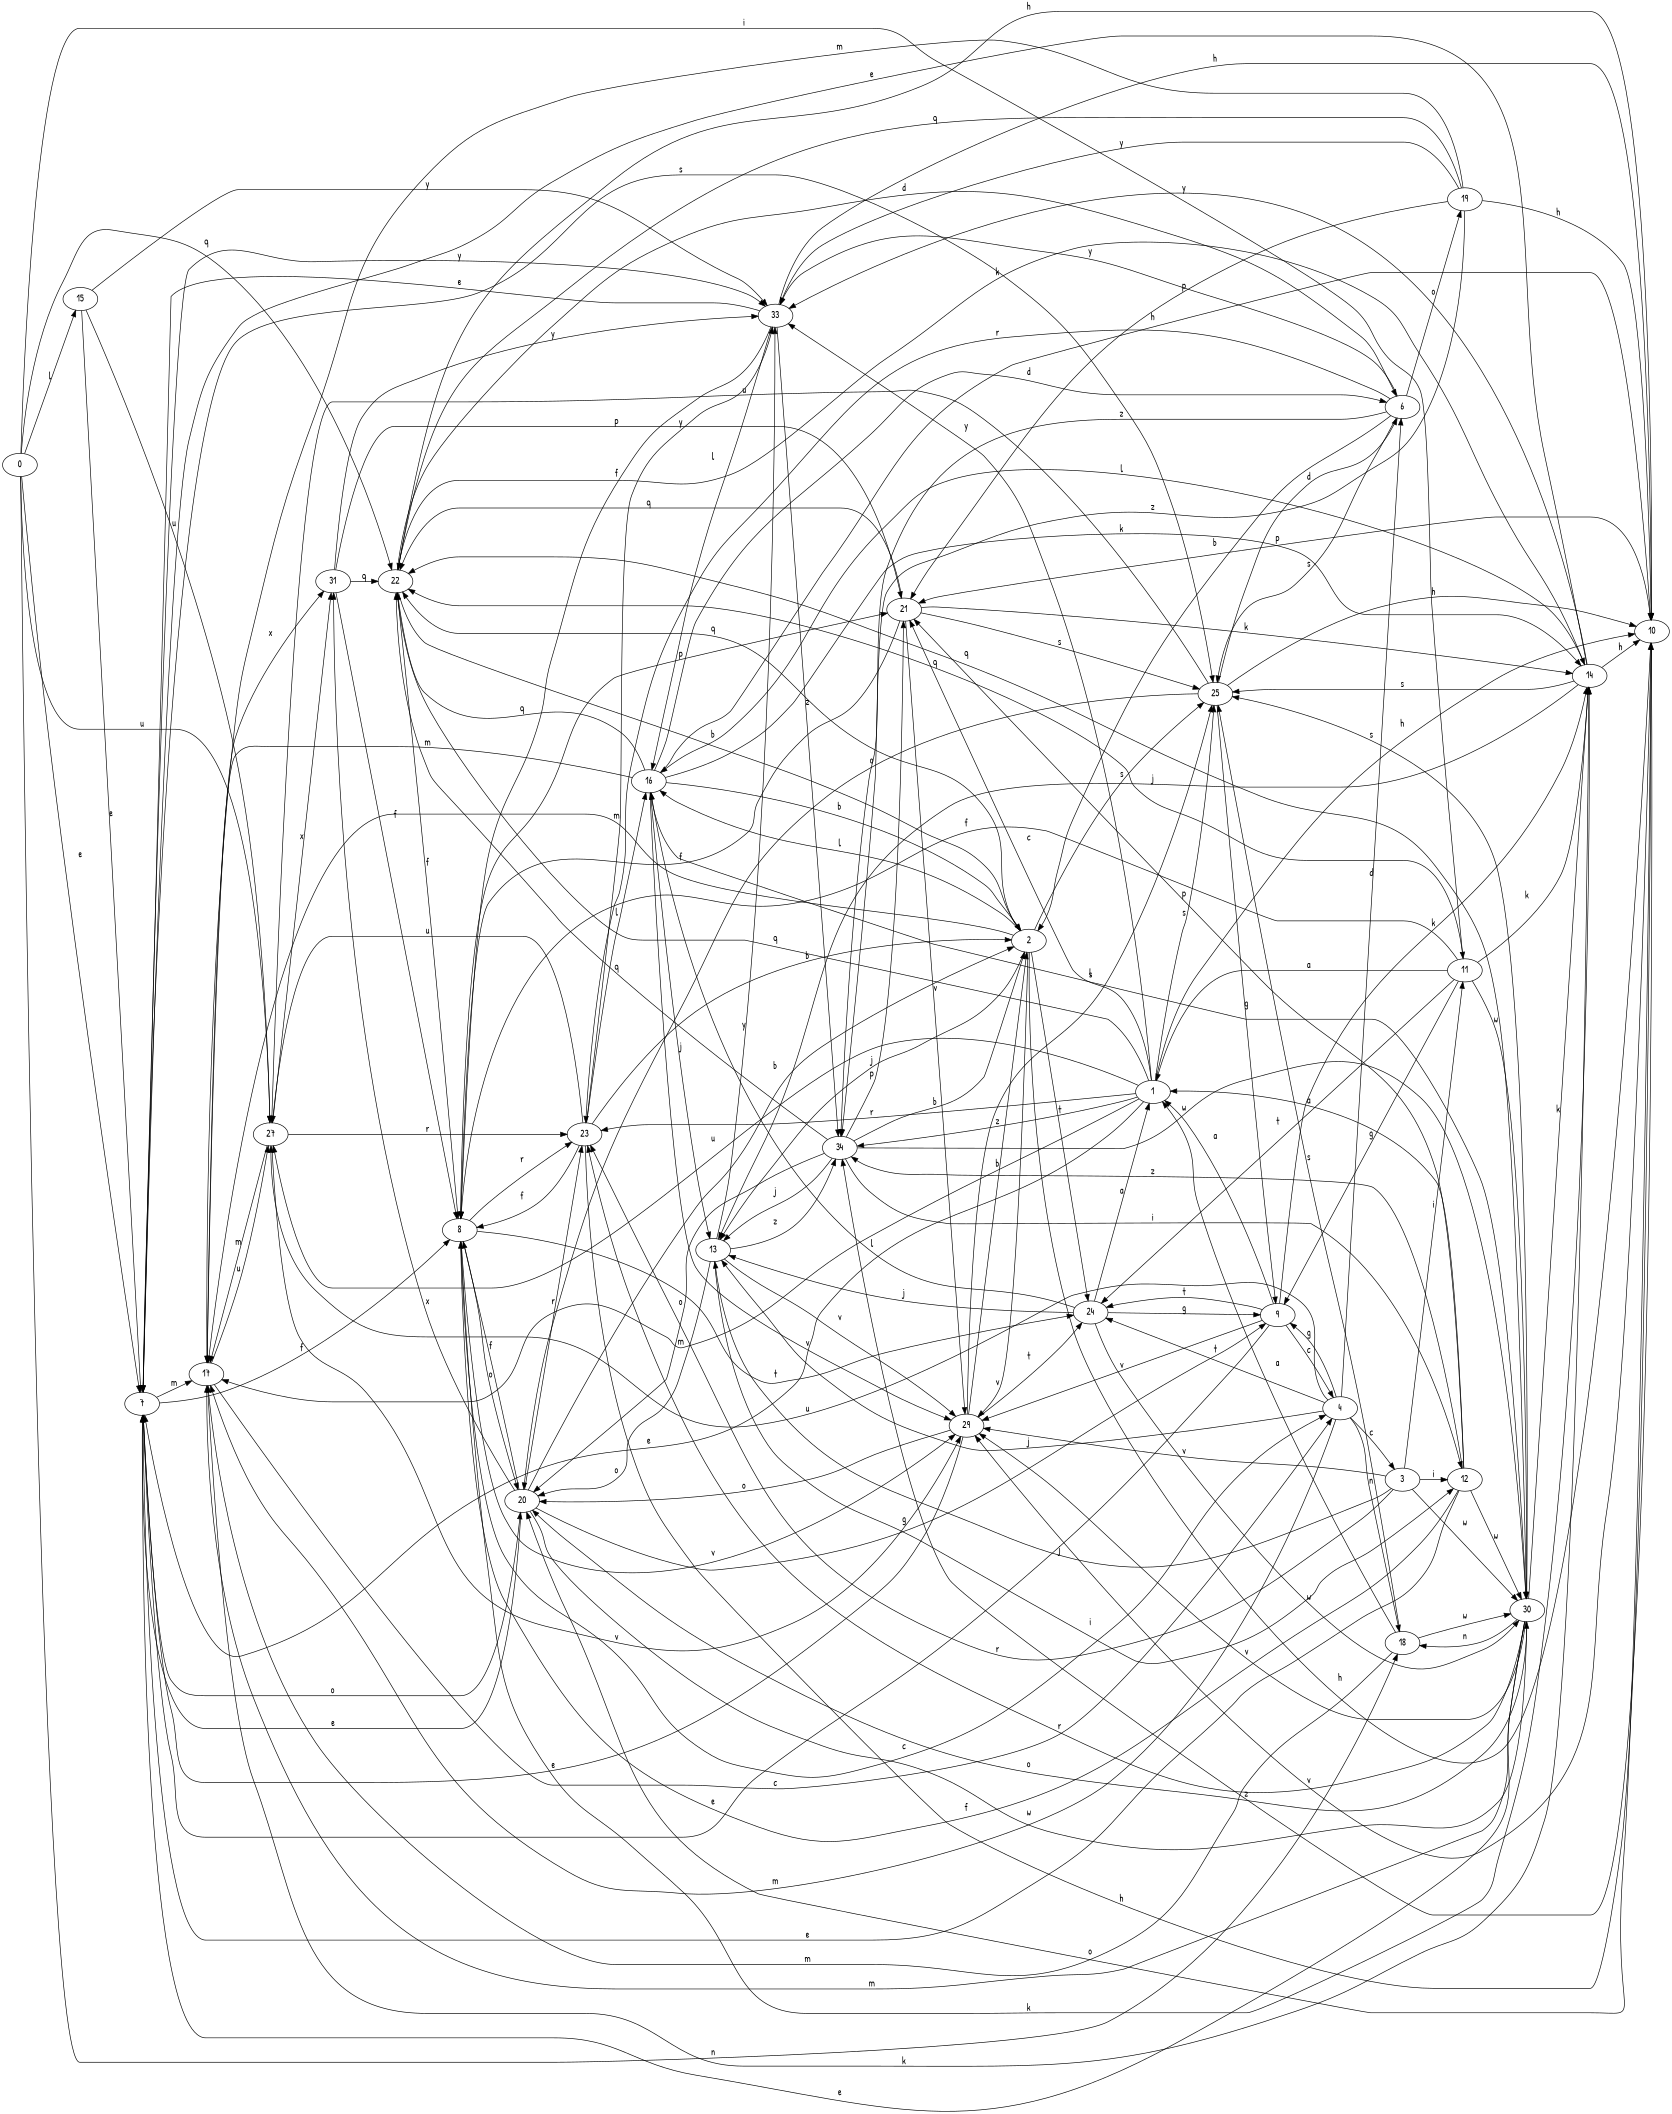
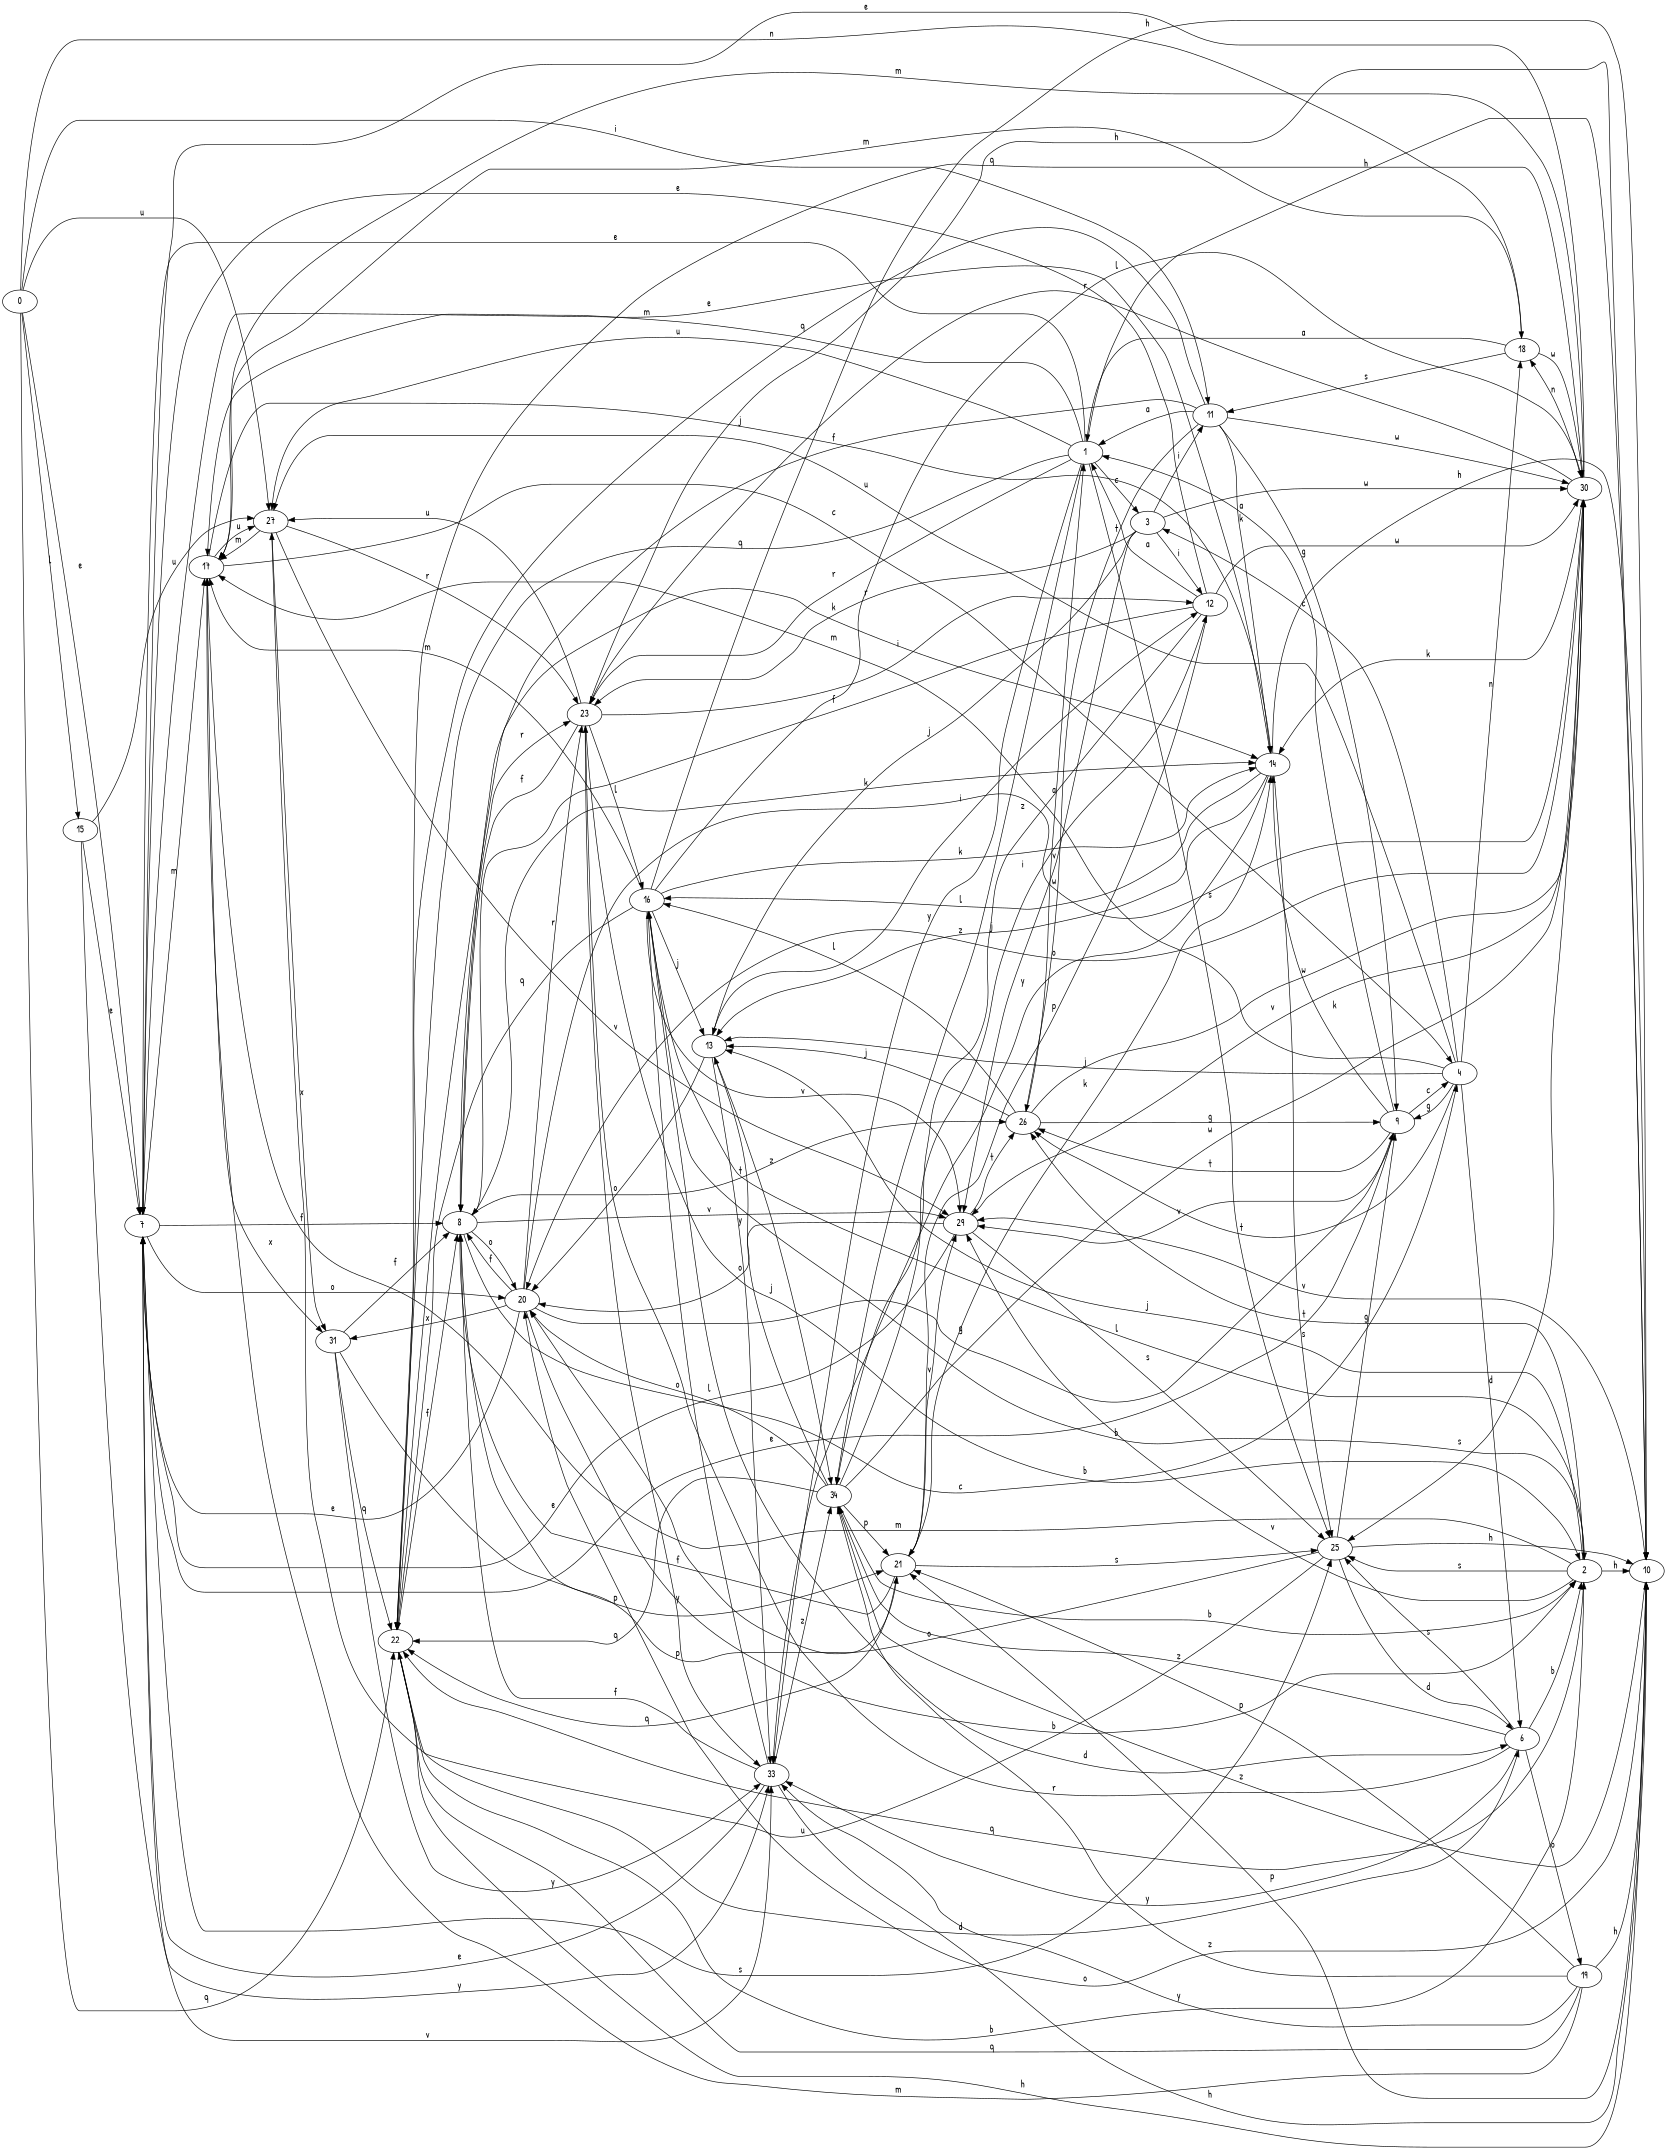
(428, 185) -> (428, 2036)
none -> (900, 661)
(1022, 865) -> (1115, 485)
(1291, 1019) -> (1016, 350)
(1309, 1172) -> (1369, 382)
(997, 1187) -> none
(1091, 1312) -> (1023, 1123)
(839, 1334) -> none
(904, 2062) -> (740, 421)
